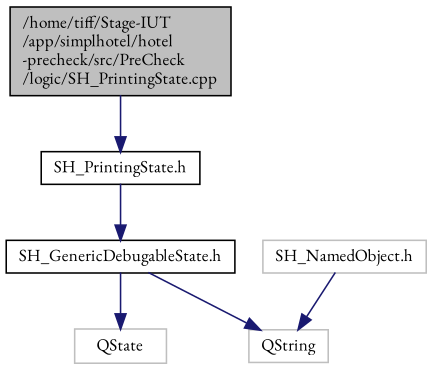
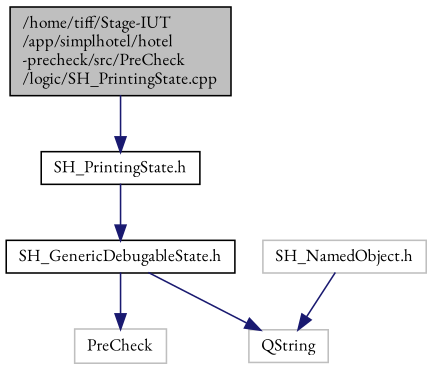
(121, 346) -> (121, 346)
